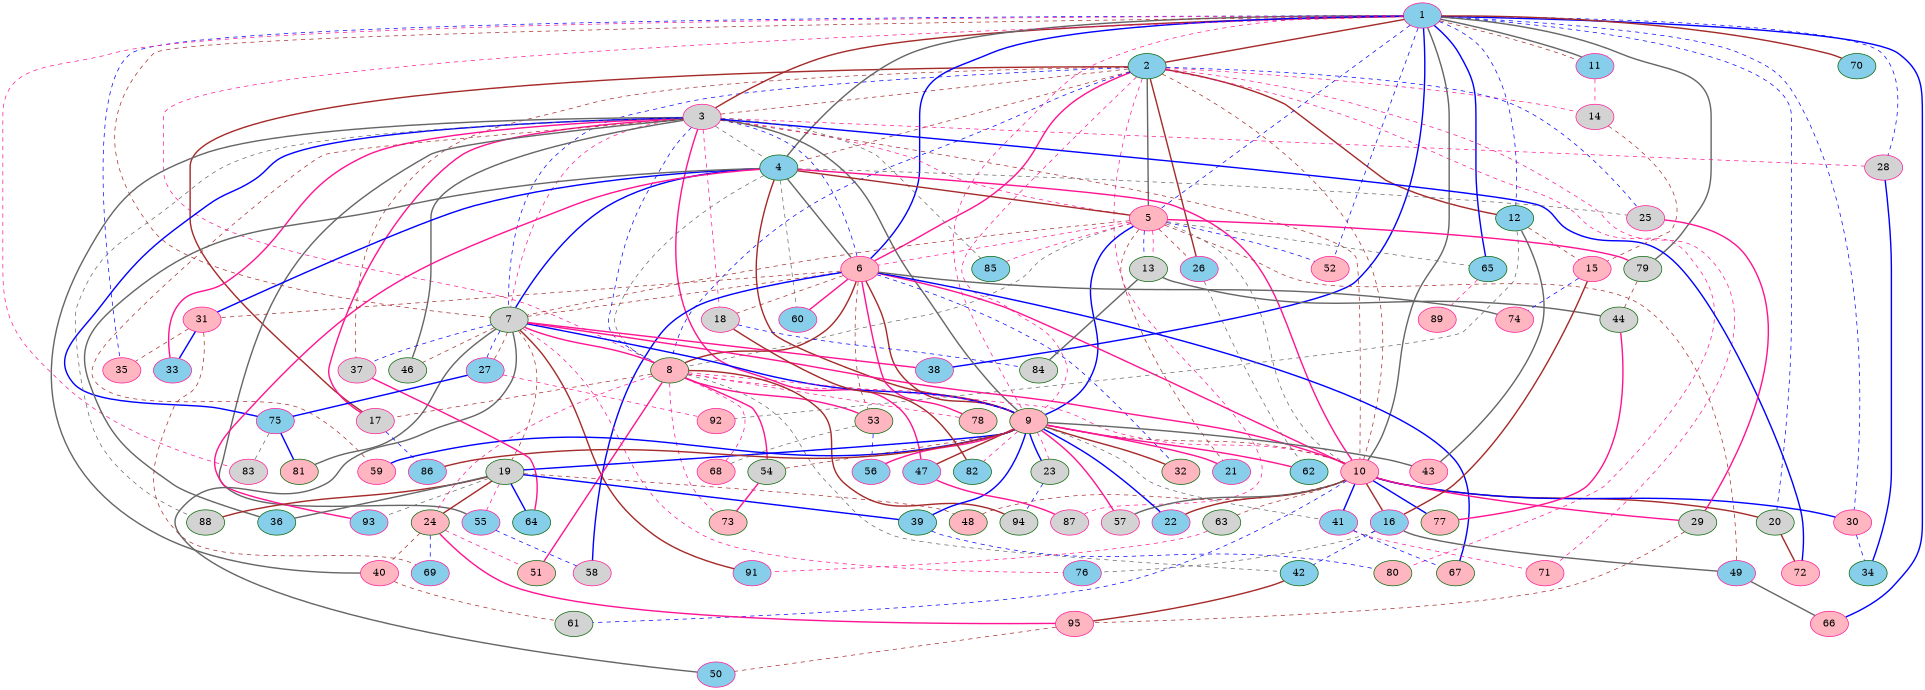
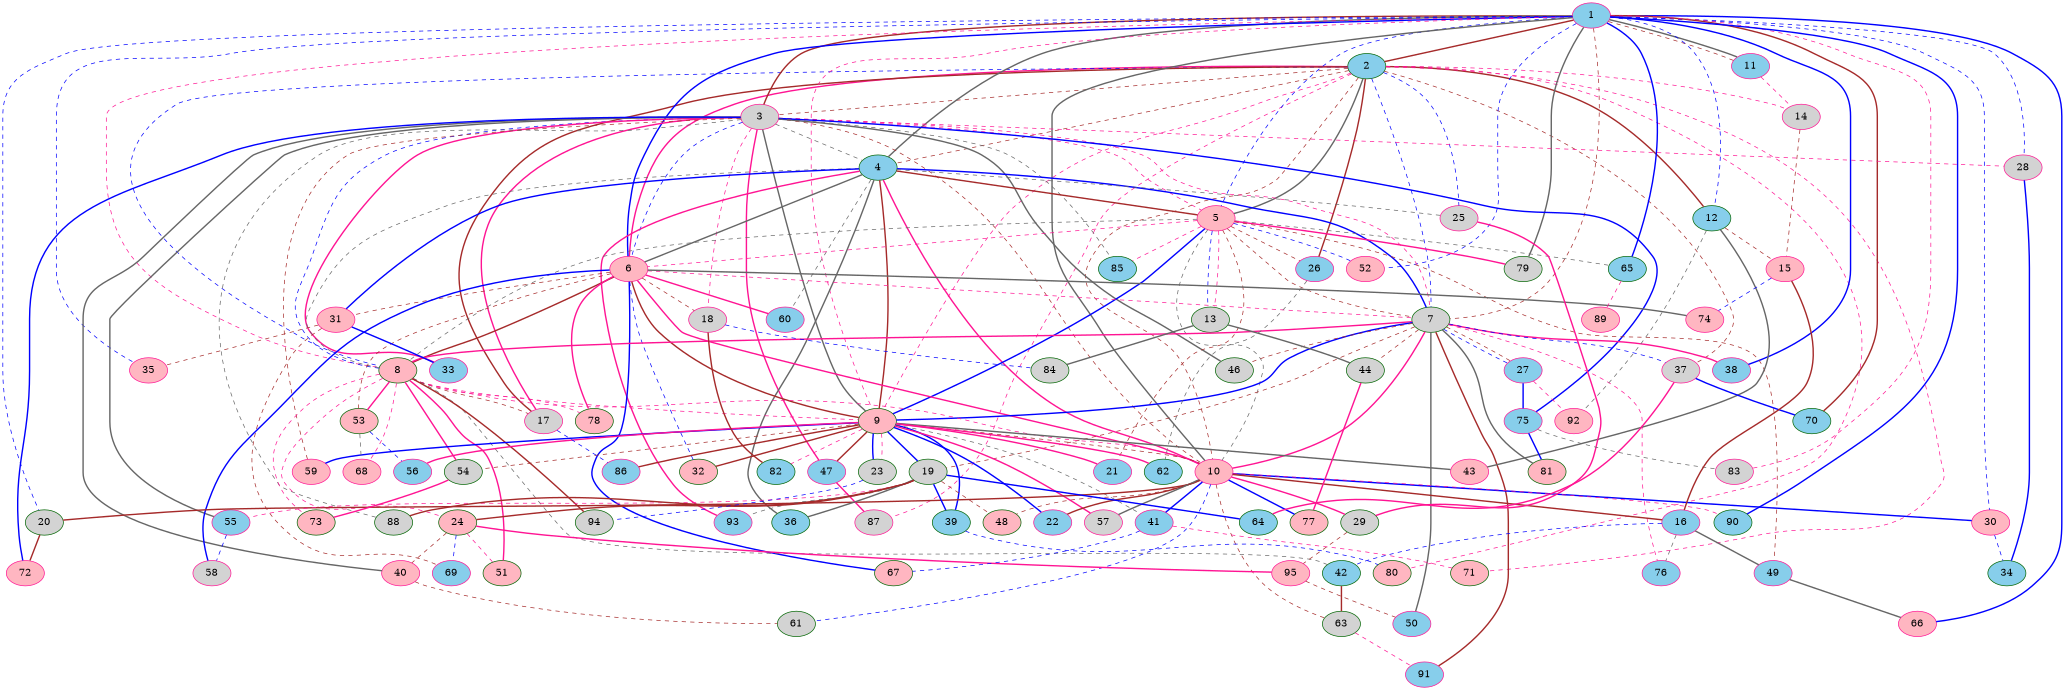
(692, 293) -> (1030, 294)
(1631, 294) -> (1398, 345)
none -> (1745, 398)
none -> (1733, 522)
(1545, 573) -> (1470, 573)
(1189, 605) -> (1341, 601)
